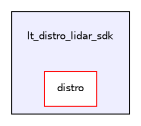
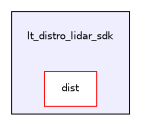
(71, 89) -> (71, 89)
